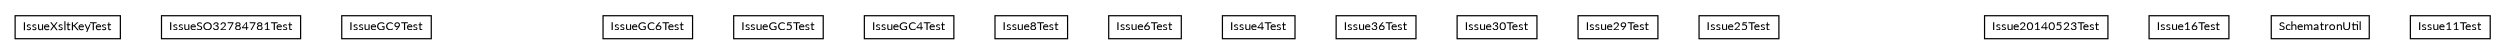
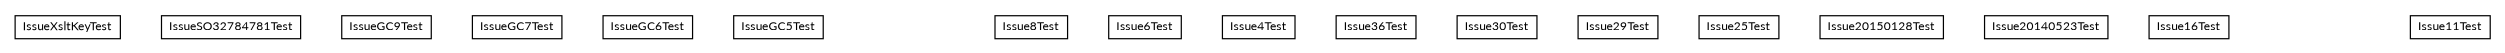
none -> (517, 27)
(909, 27) -> none
none -> (1882, 27)
(2320, 27) -> none
